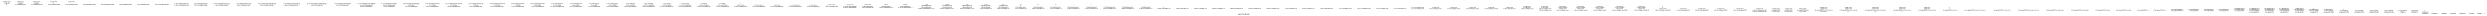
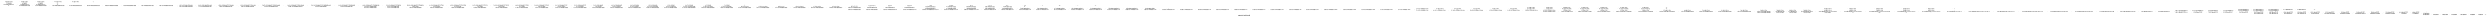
(2284, 10) -> none
